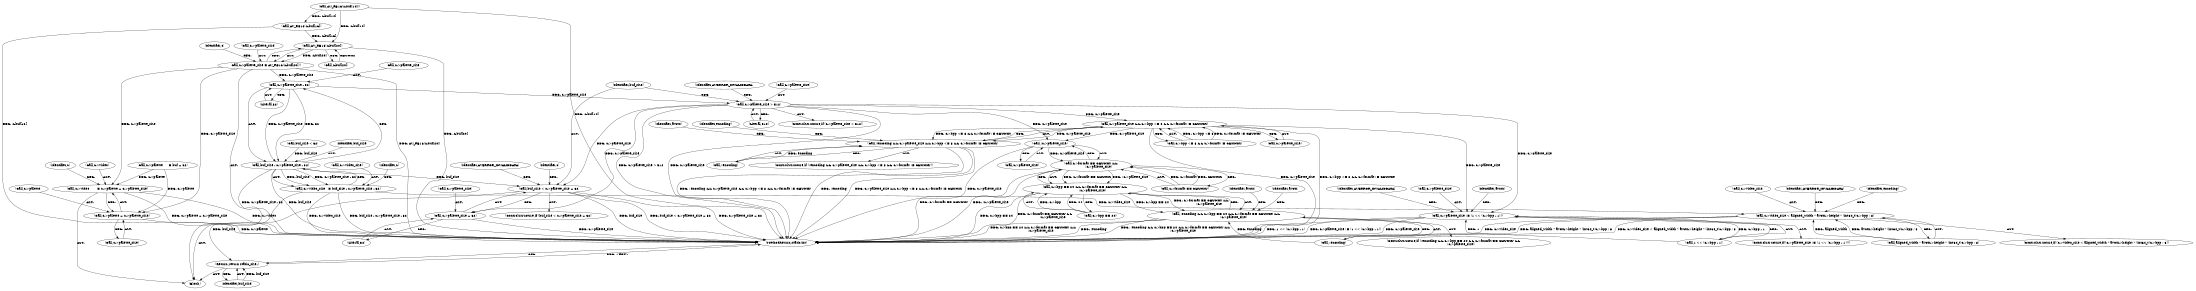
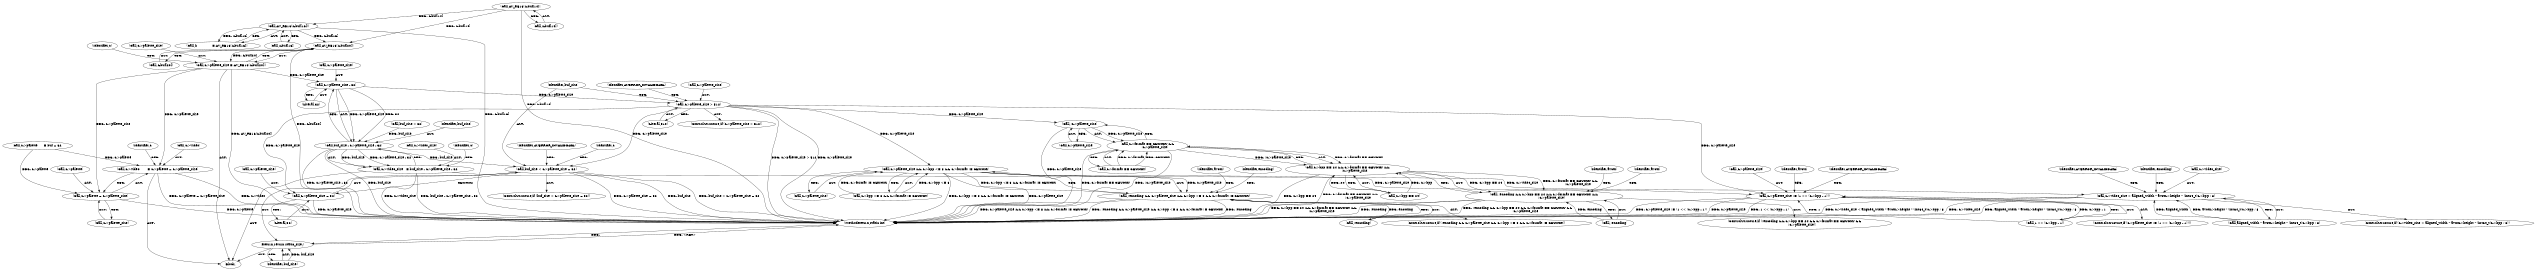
none -> (546, 26)
none -> (218, 46)
none -> (283, 46)
(348, 56) -> (165, 56)
(1101, 134) -> none
(529, 202) -> (466, 183)
(224, 229) -> (266, 210)
(533, 255) -> (596, 235)
